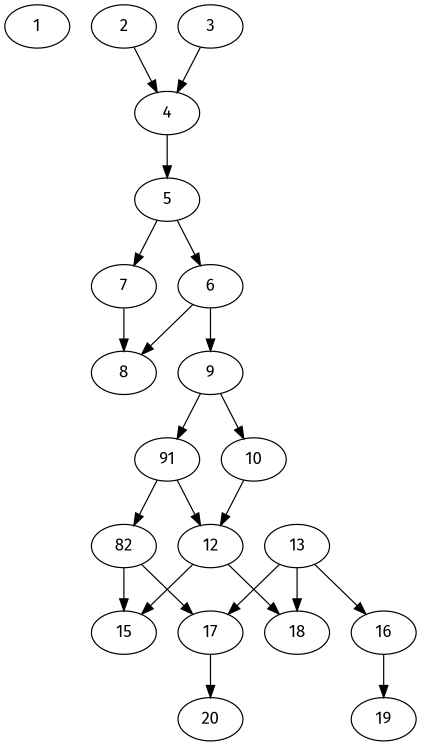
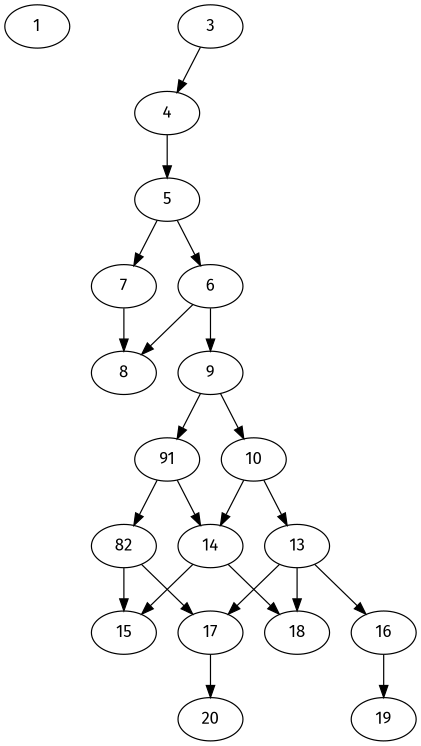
(124, 26) -> none
none -> (273, 497)
(210, 546) -> (210, 546)
